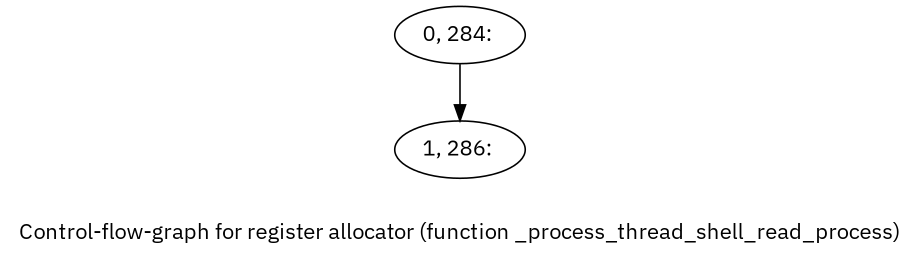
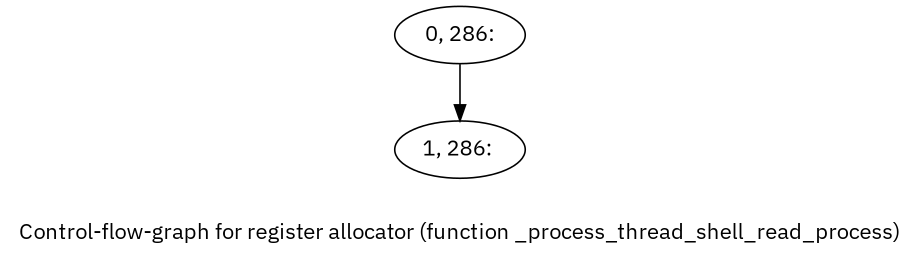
(460, 35) -> (460, 35)
